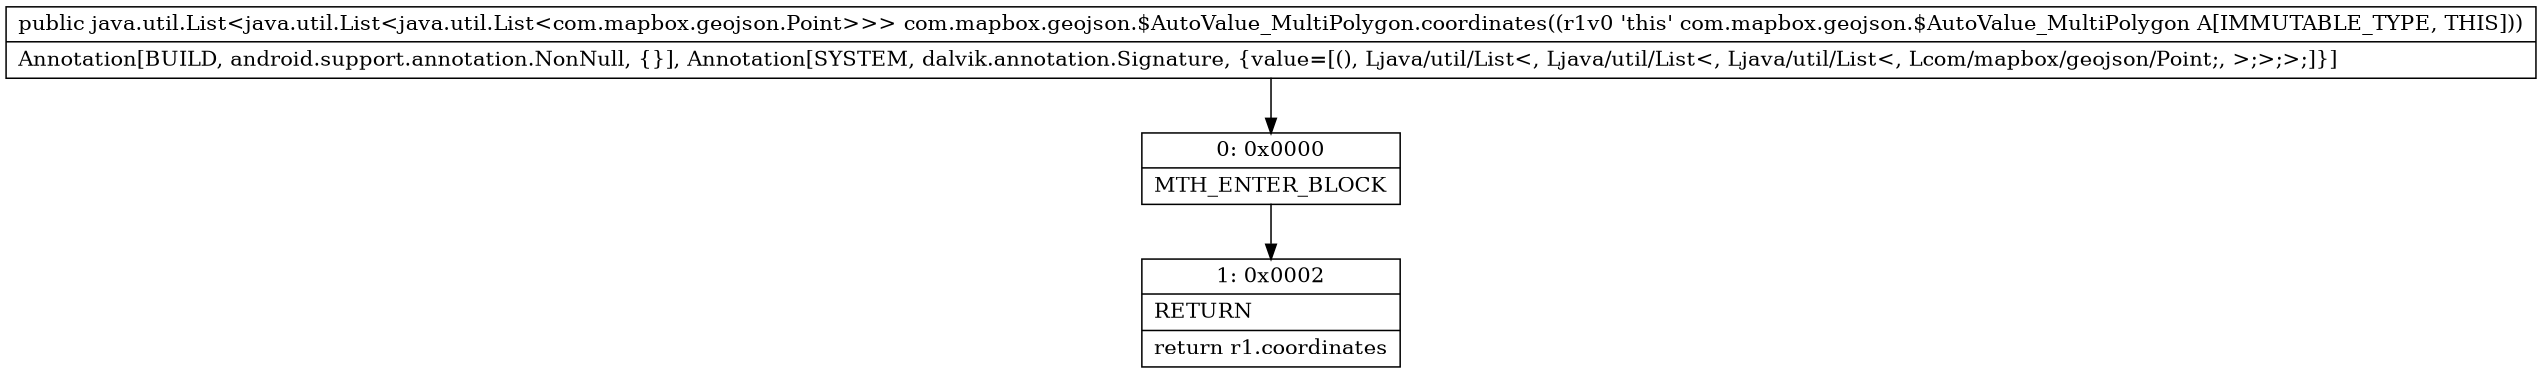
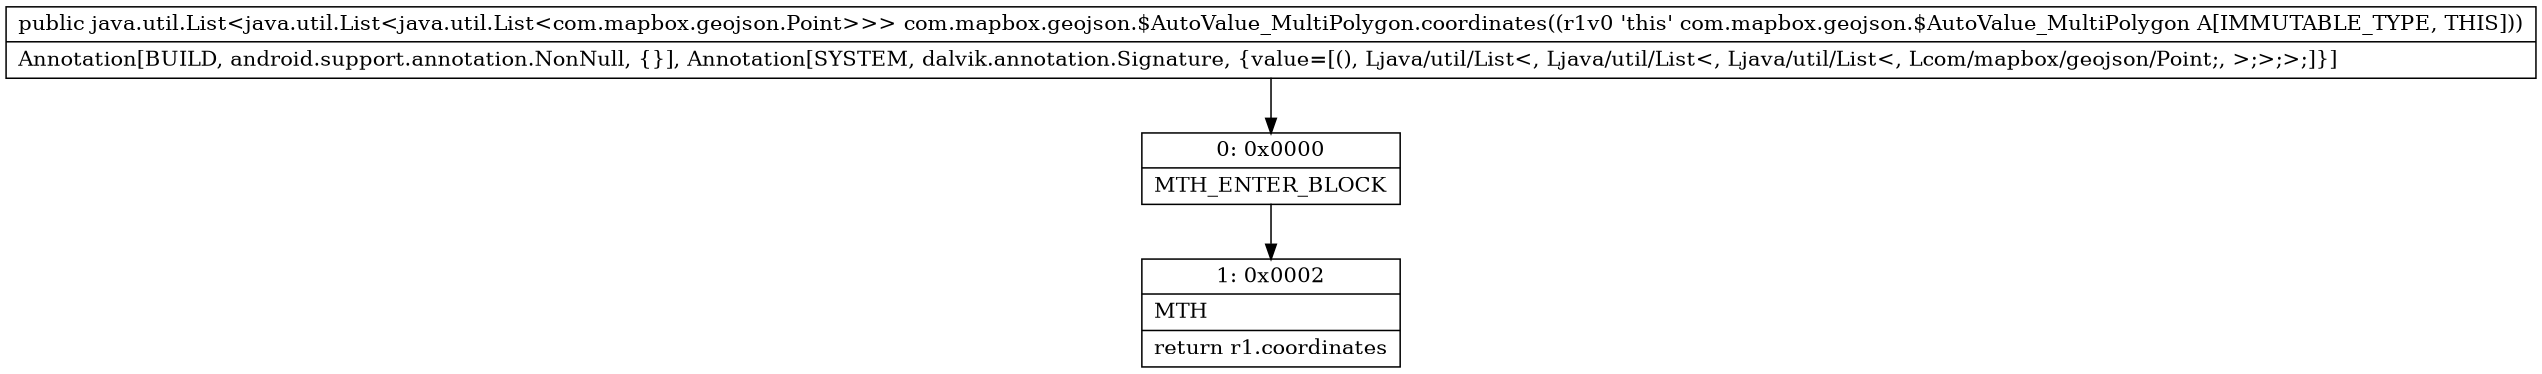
(1203, 311) -> (1181, 311)
